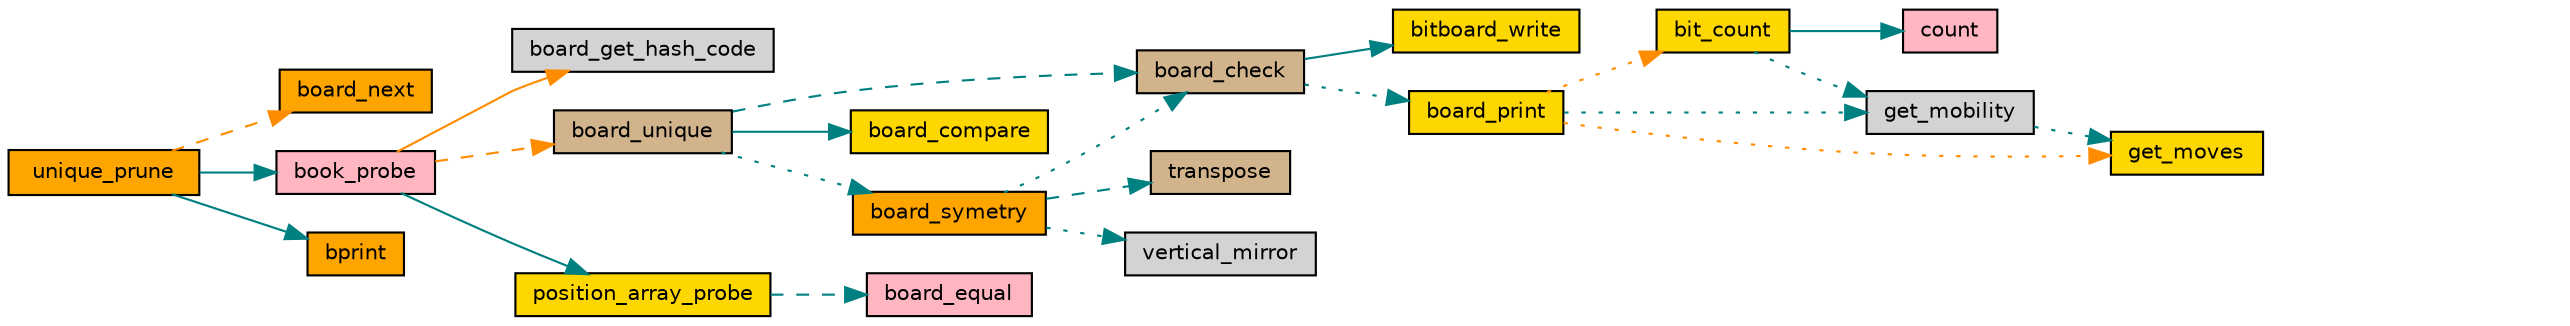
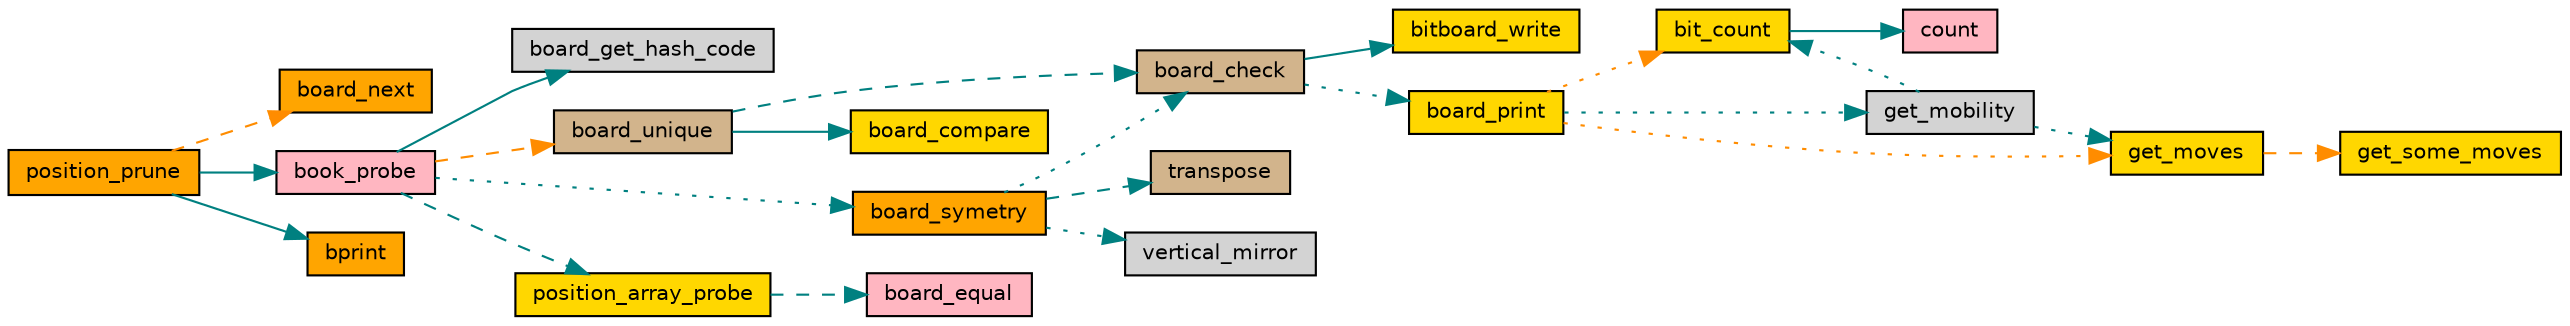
(1799, 72) -> (1866, 68)
(471, 113) -> (471, 113)
none -> (2451, 153)
(786, 170) -> (633, 192)
(104, 173) -> (104, 173)
(484, 231) -> (484, 231)
